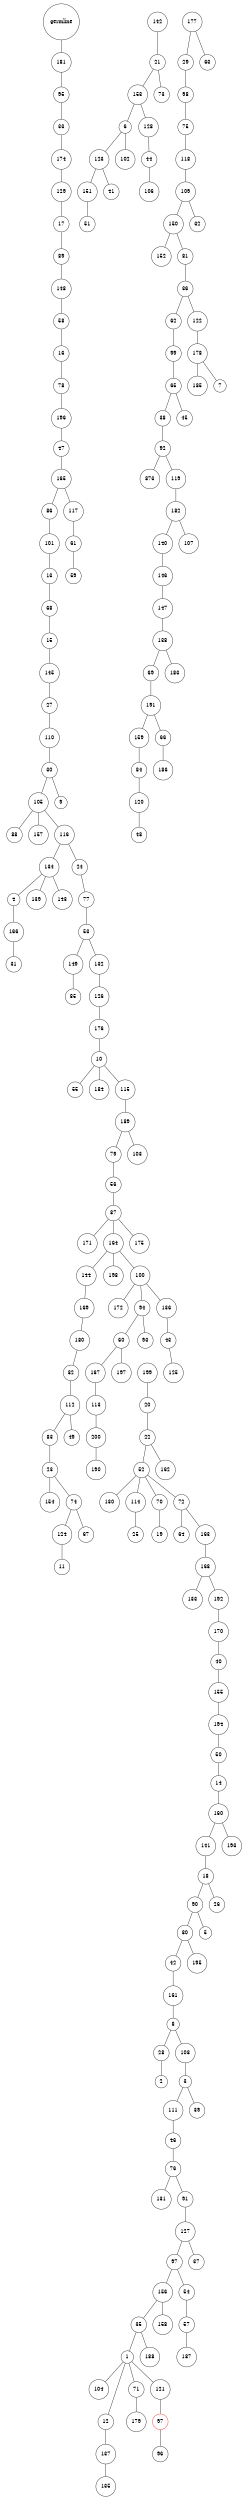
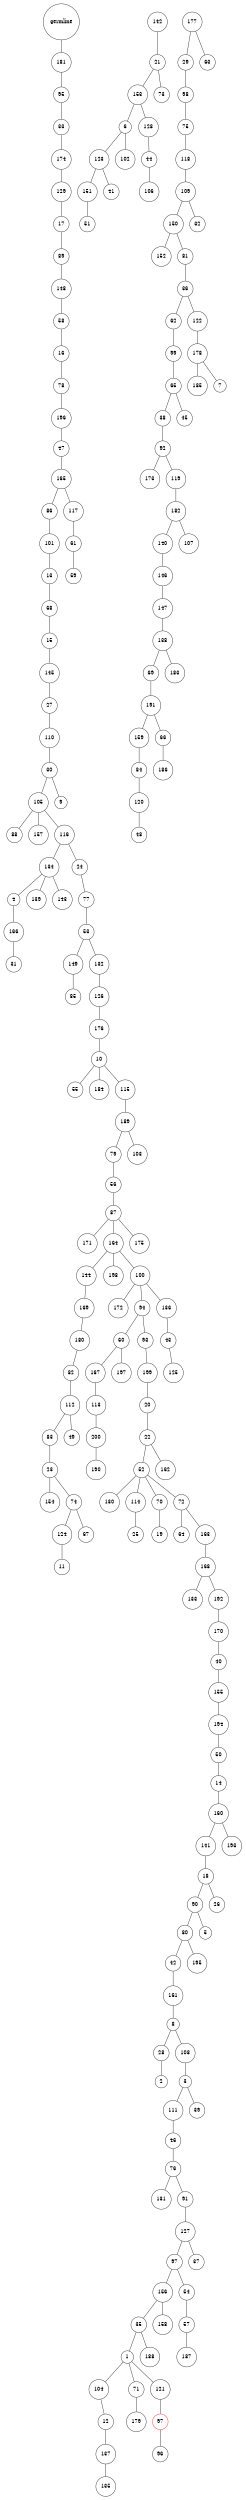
(150, 479) -> (150, 479)
none -> (146, 1356)
(117, 2389) -> (103, 2407)
